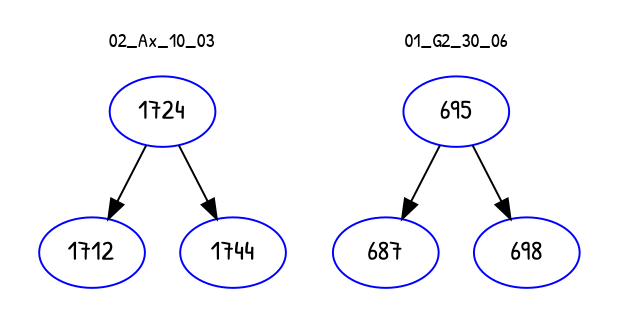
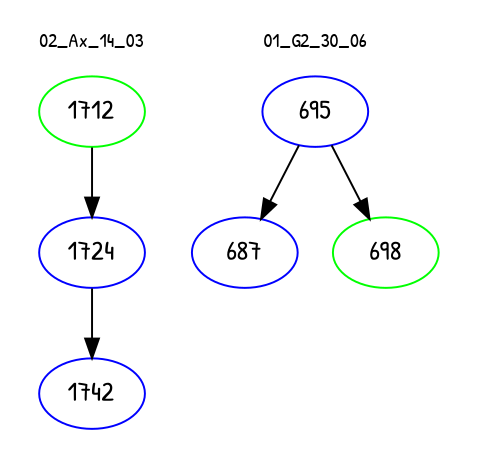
(163, 42) -> (92, 42)
(132, 173) -> (92, 173)
(92, 253) -> (92, 112)
(233, 253) -> (92, 394)
(527, 253) -> (386, 253)
